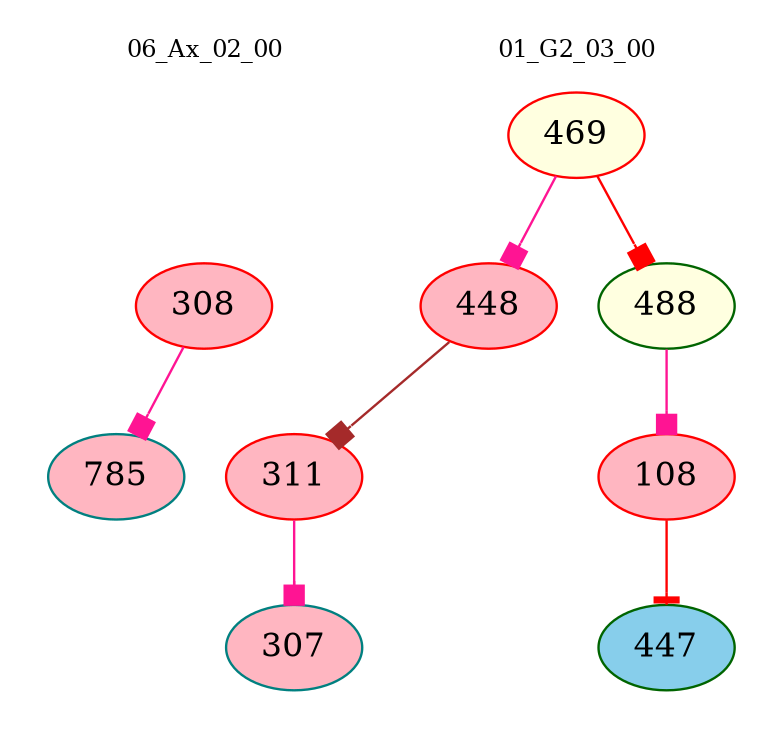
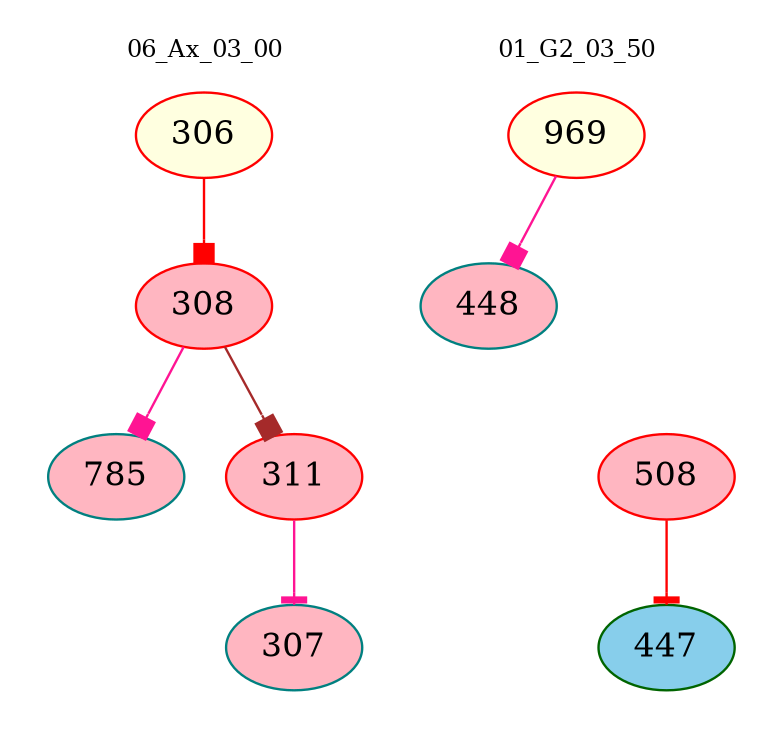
(205, 51) -> (205, 51)
(578, 51) -> (578, 51)
none -> (204, 135)
(576, 135) -> (576, 135)
(489, 306) -> (489, 306)
(667, 306) -> none
(417, 369) -> (243, 381)
(667, 477) -> (667, 477)
(294, 557) -> (294, 557)
